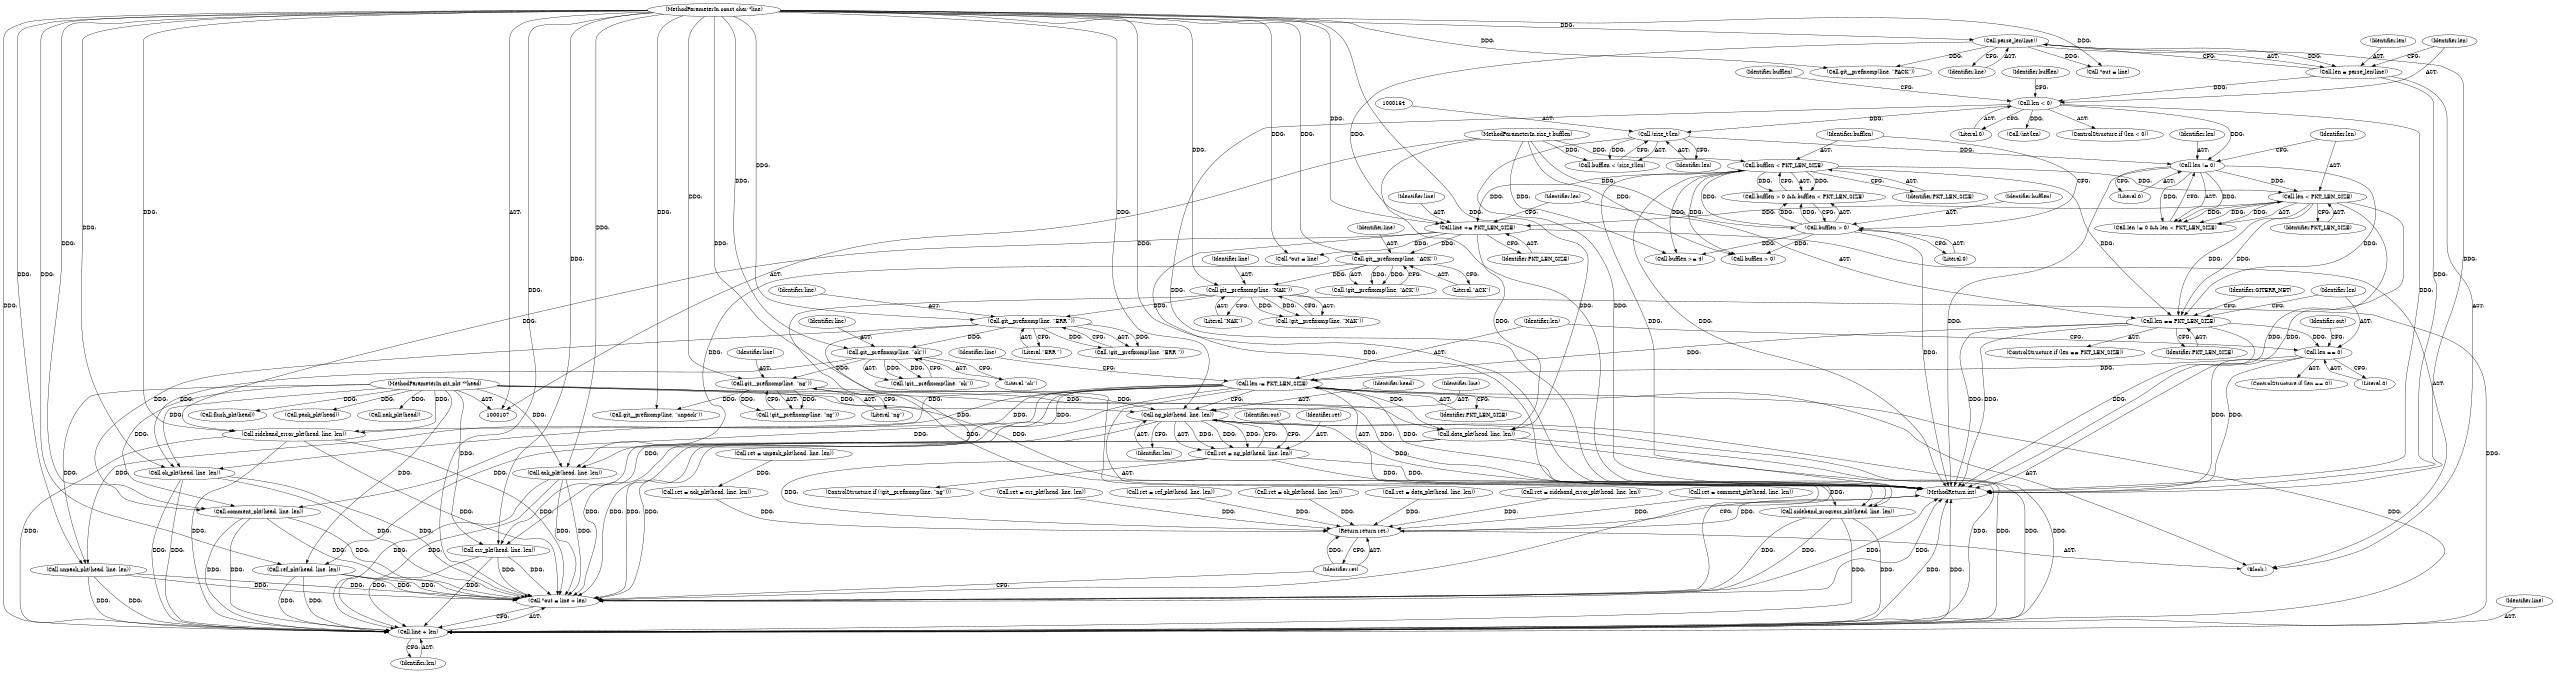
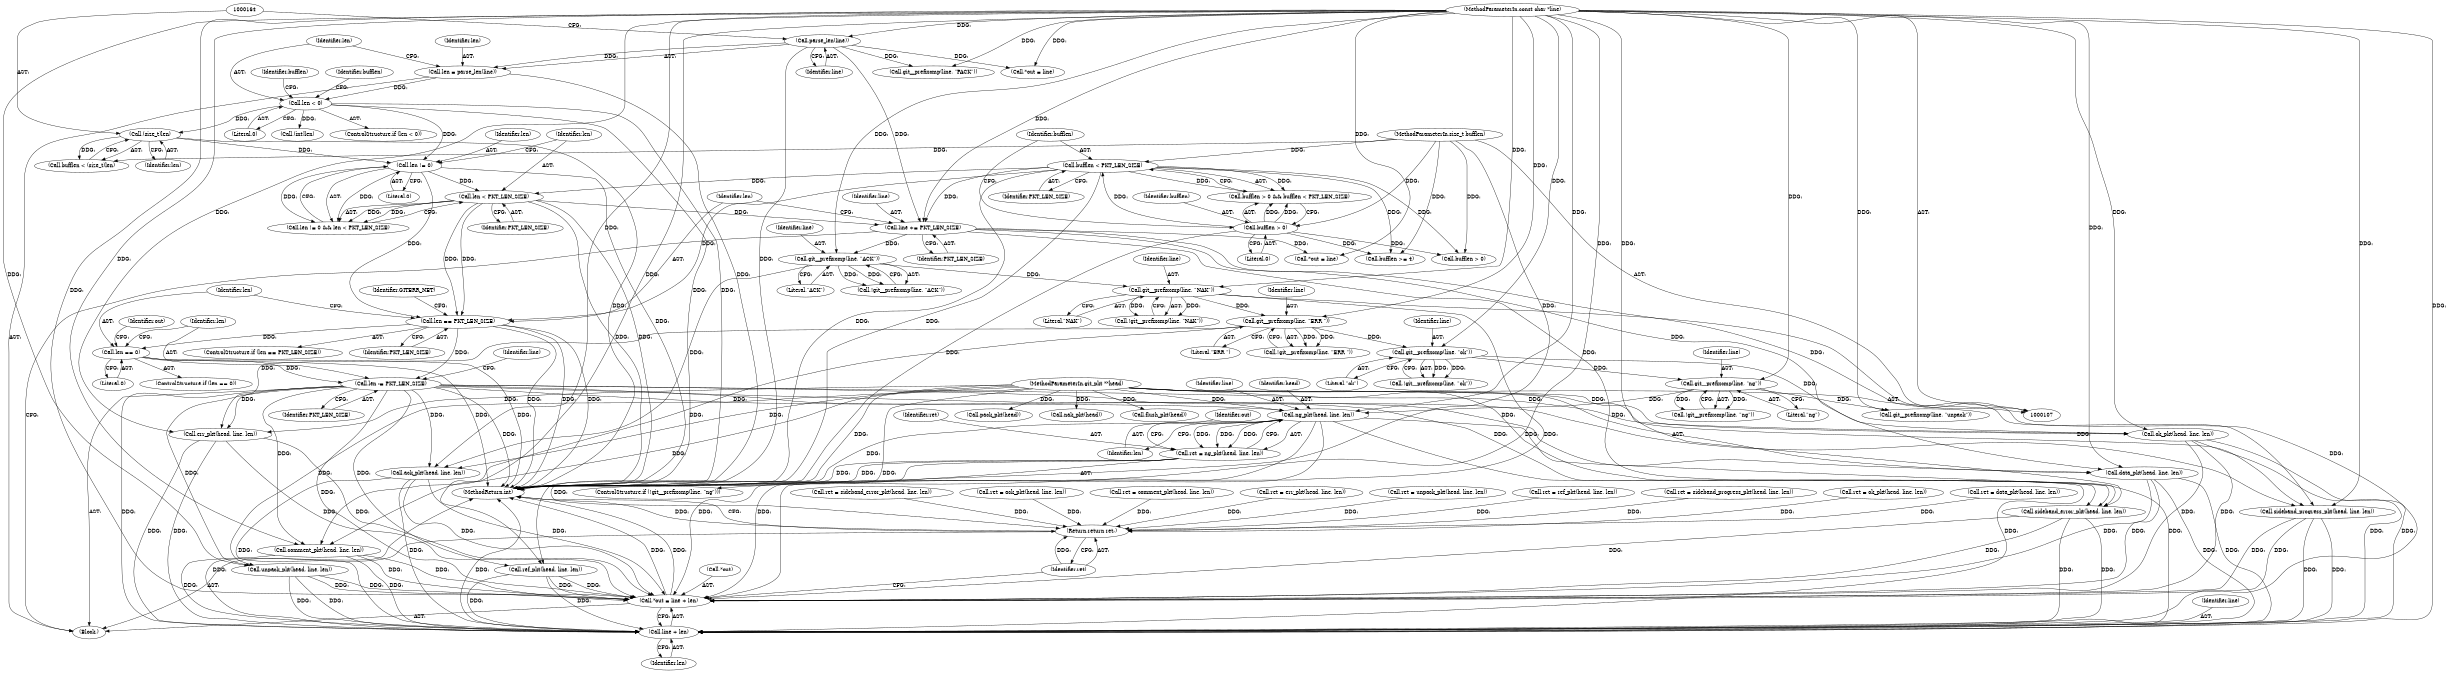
(2181, 57) -> (523, 25)
(2261, 213) -> (431, 213)
(2440, 384) -> (33, 415)
(1238, 400) -> (741, 400)
(747, 473) -> (1266, 516)
none -> (1729, 493)
none -> (720, 570)
none -> (370, 617)
